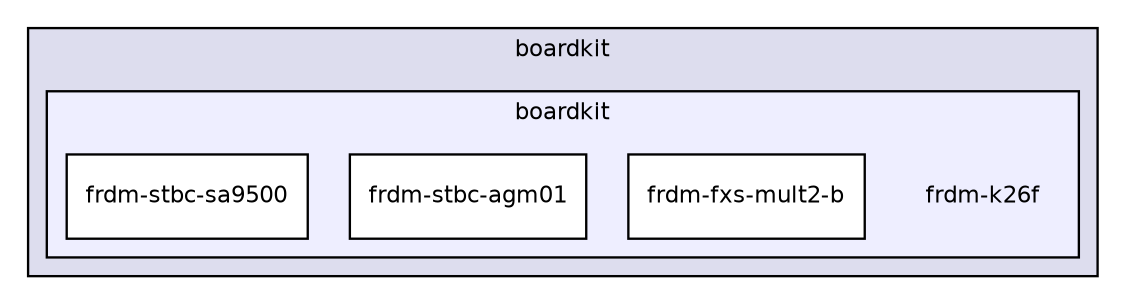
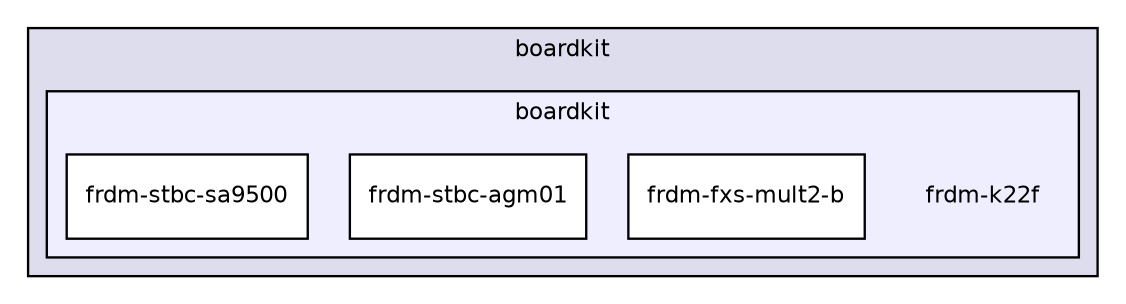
(983, 197) -> (983, 197)
